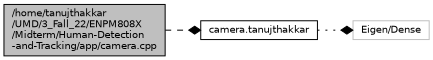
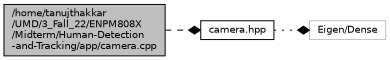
(259, 30) -> (237, 30)
